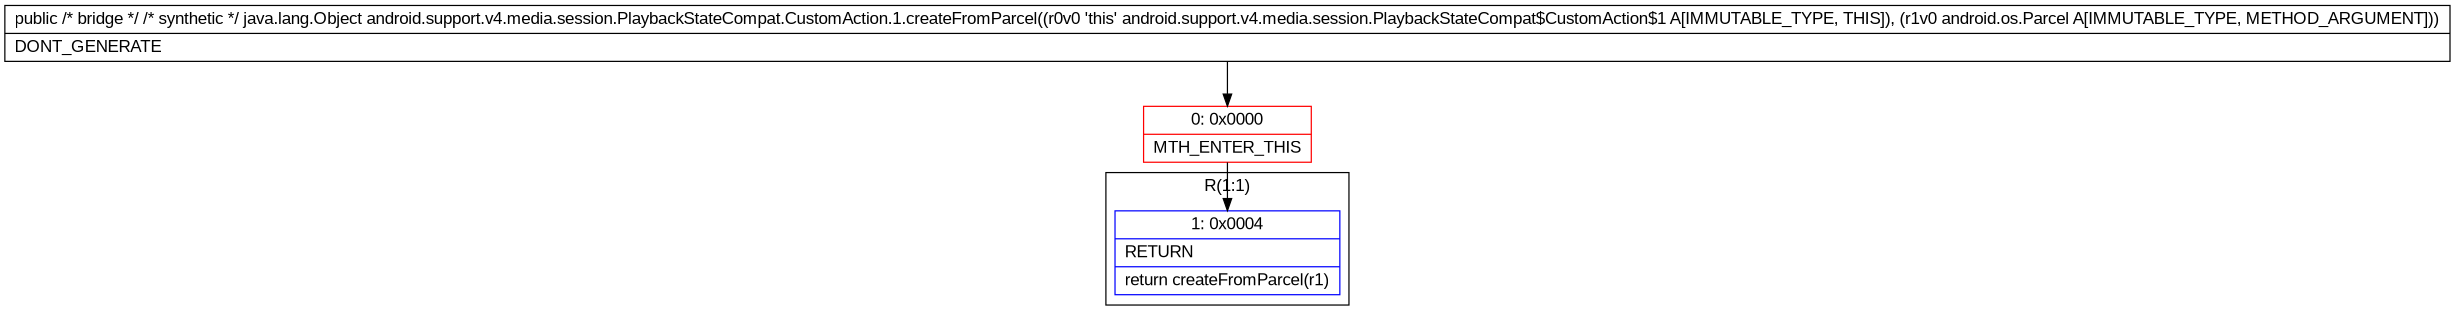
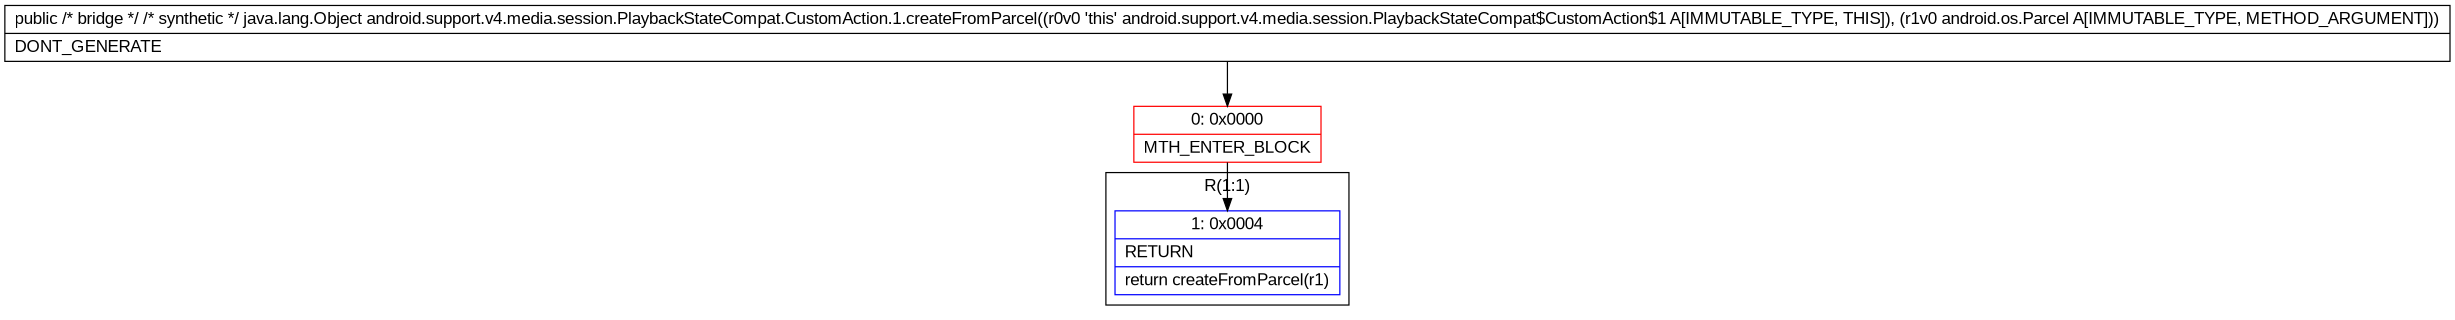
(1227, 148) -> (1227, 148)
